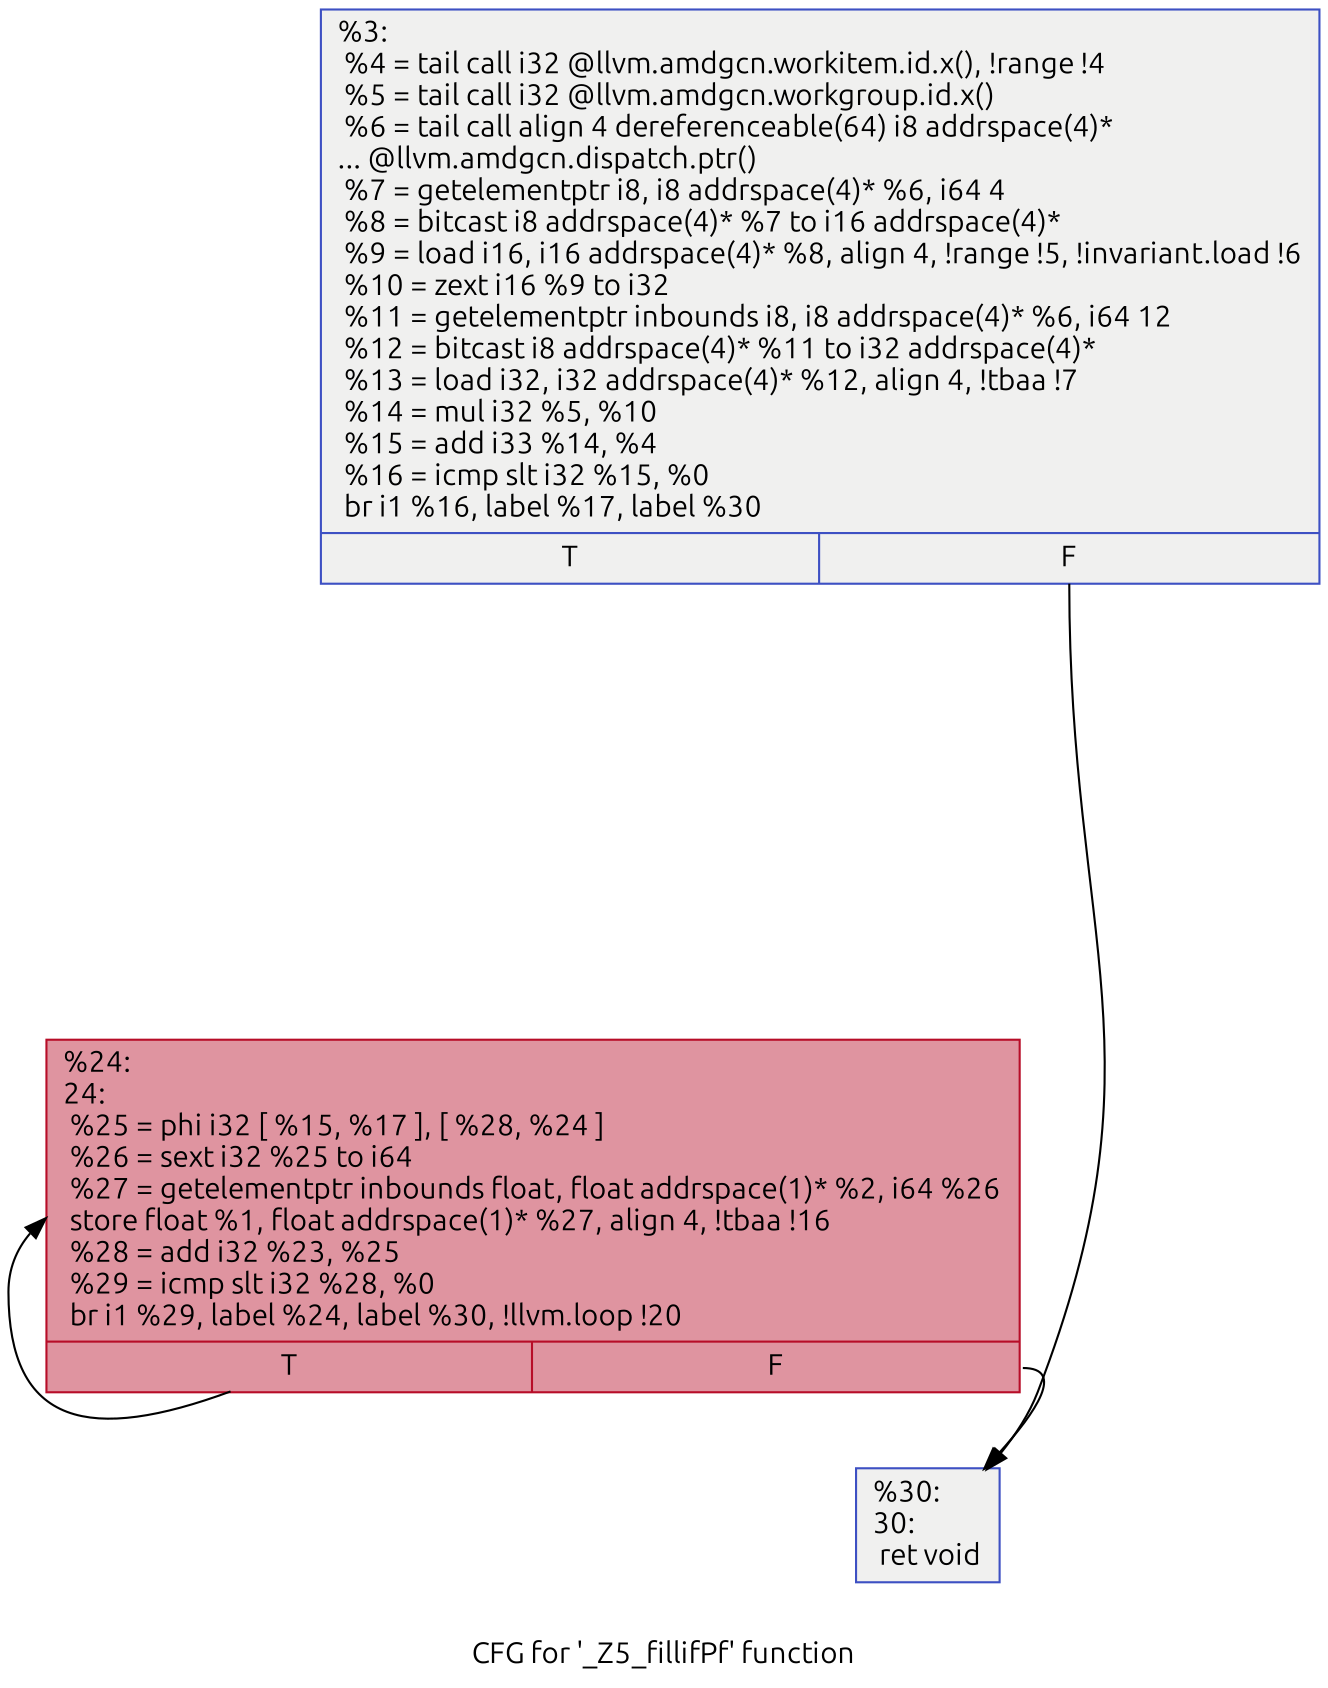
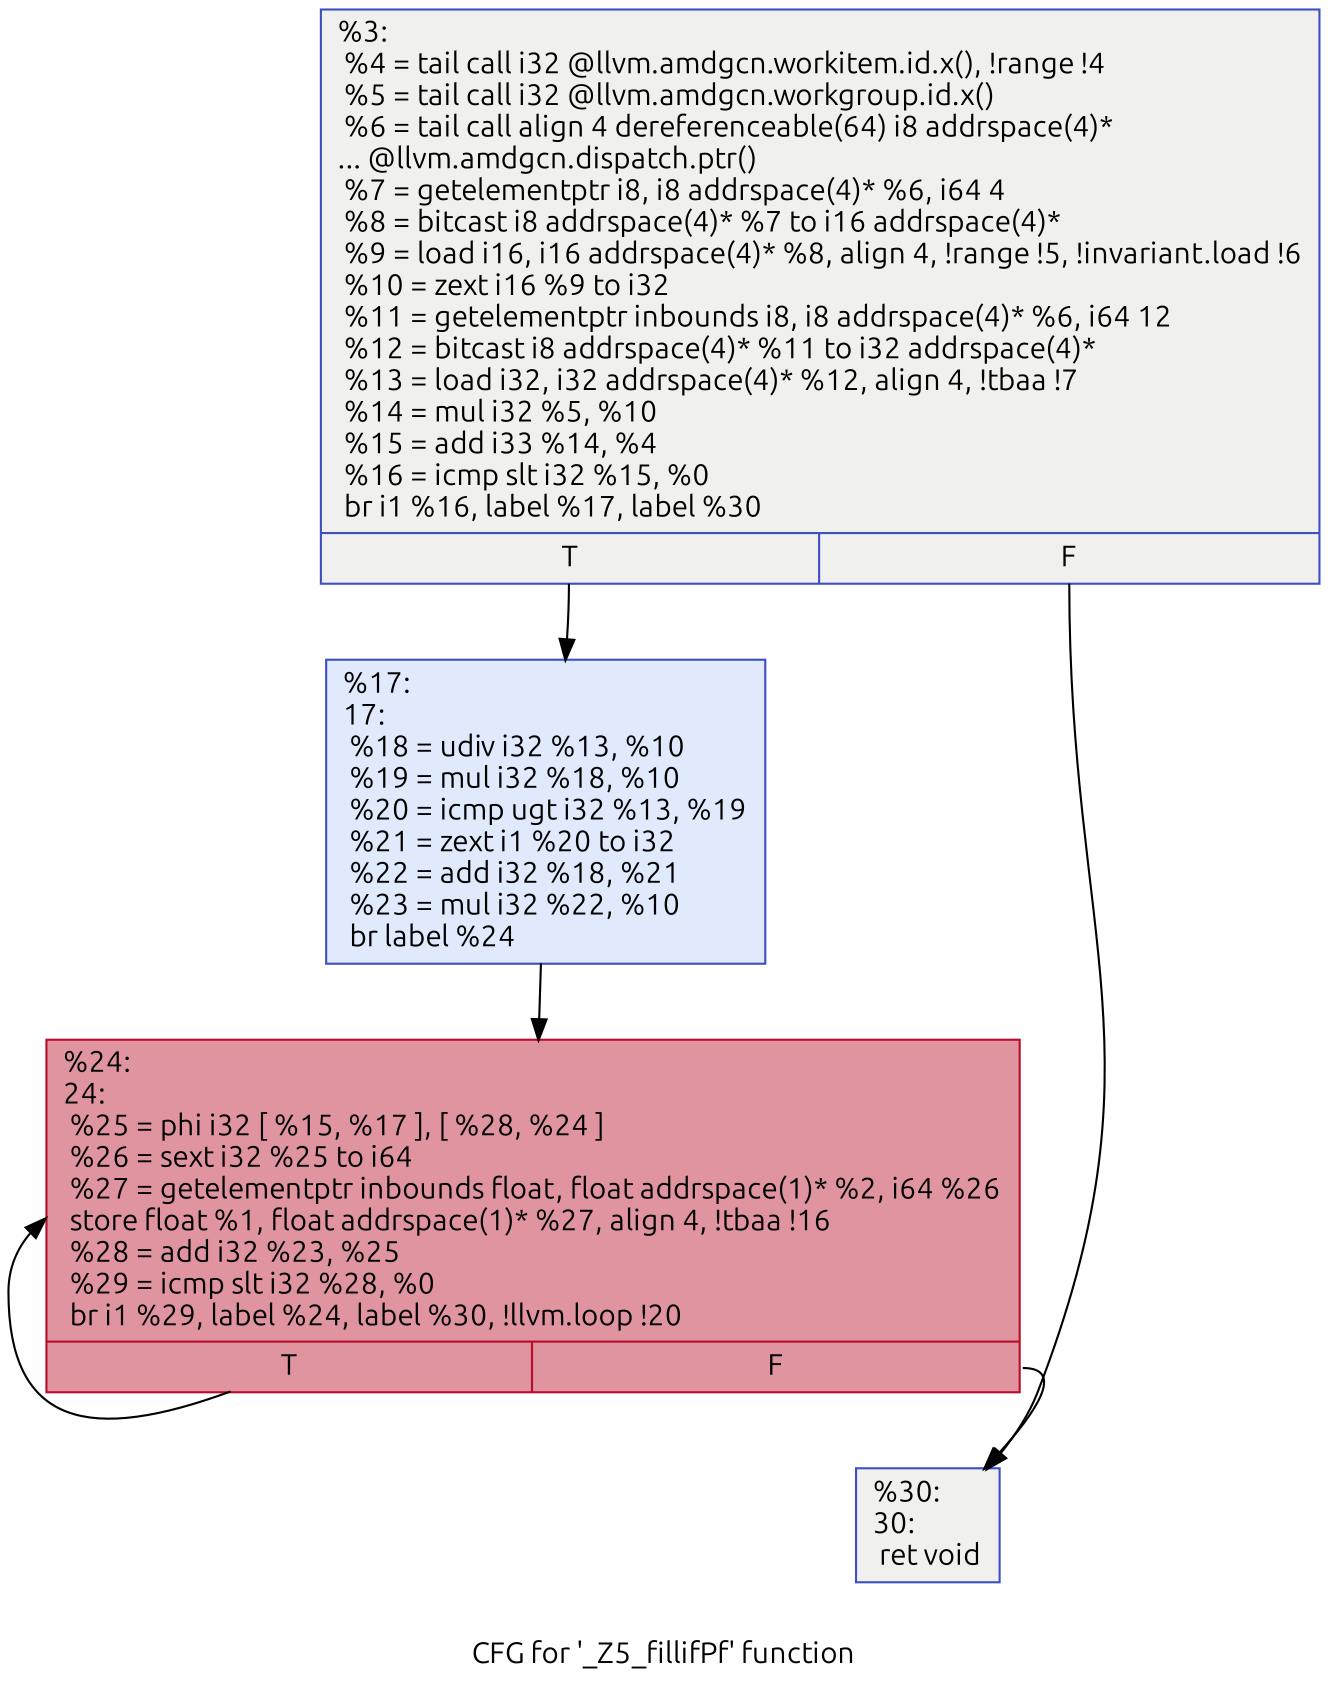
none -> (546, 812)
